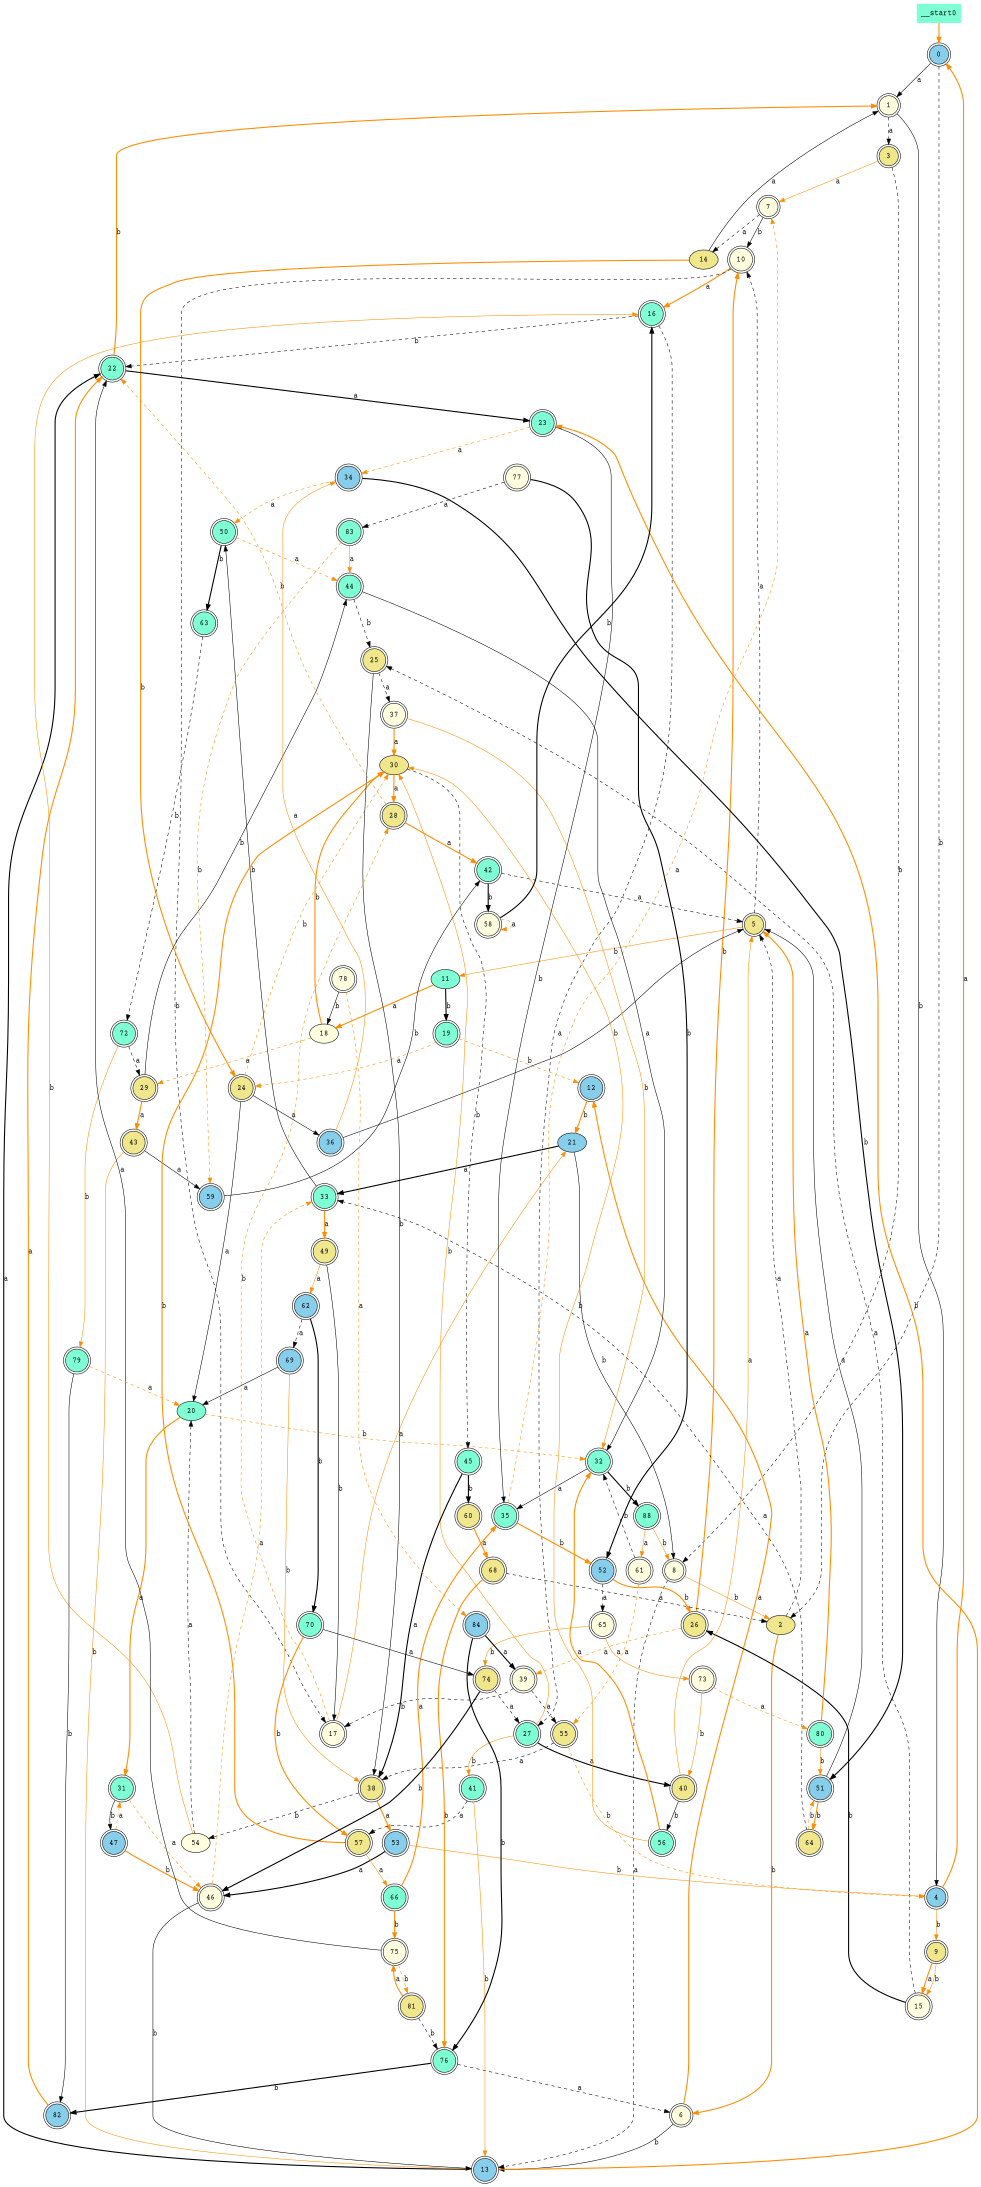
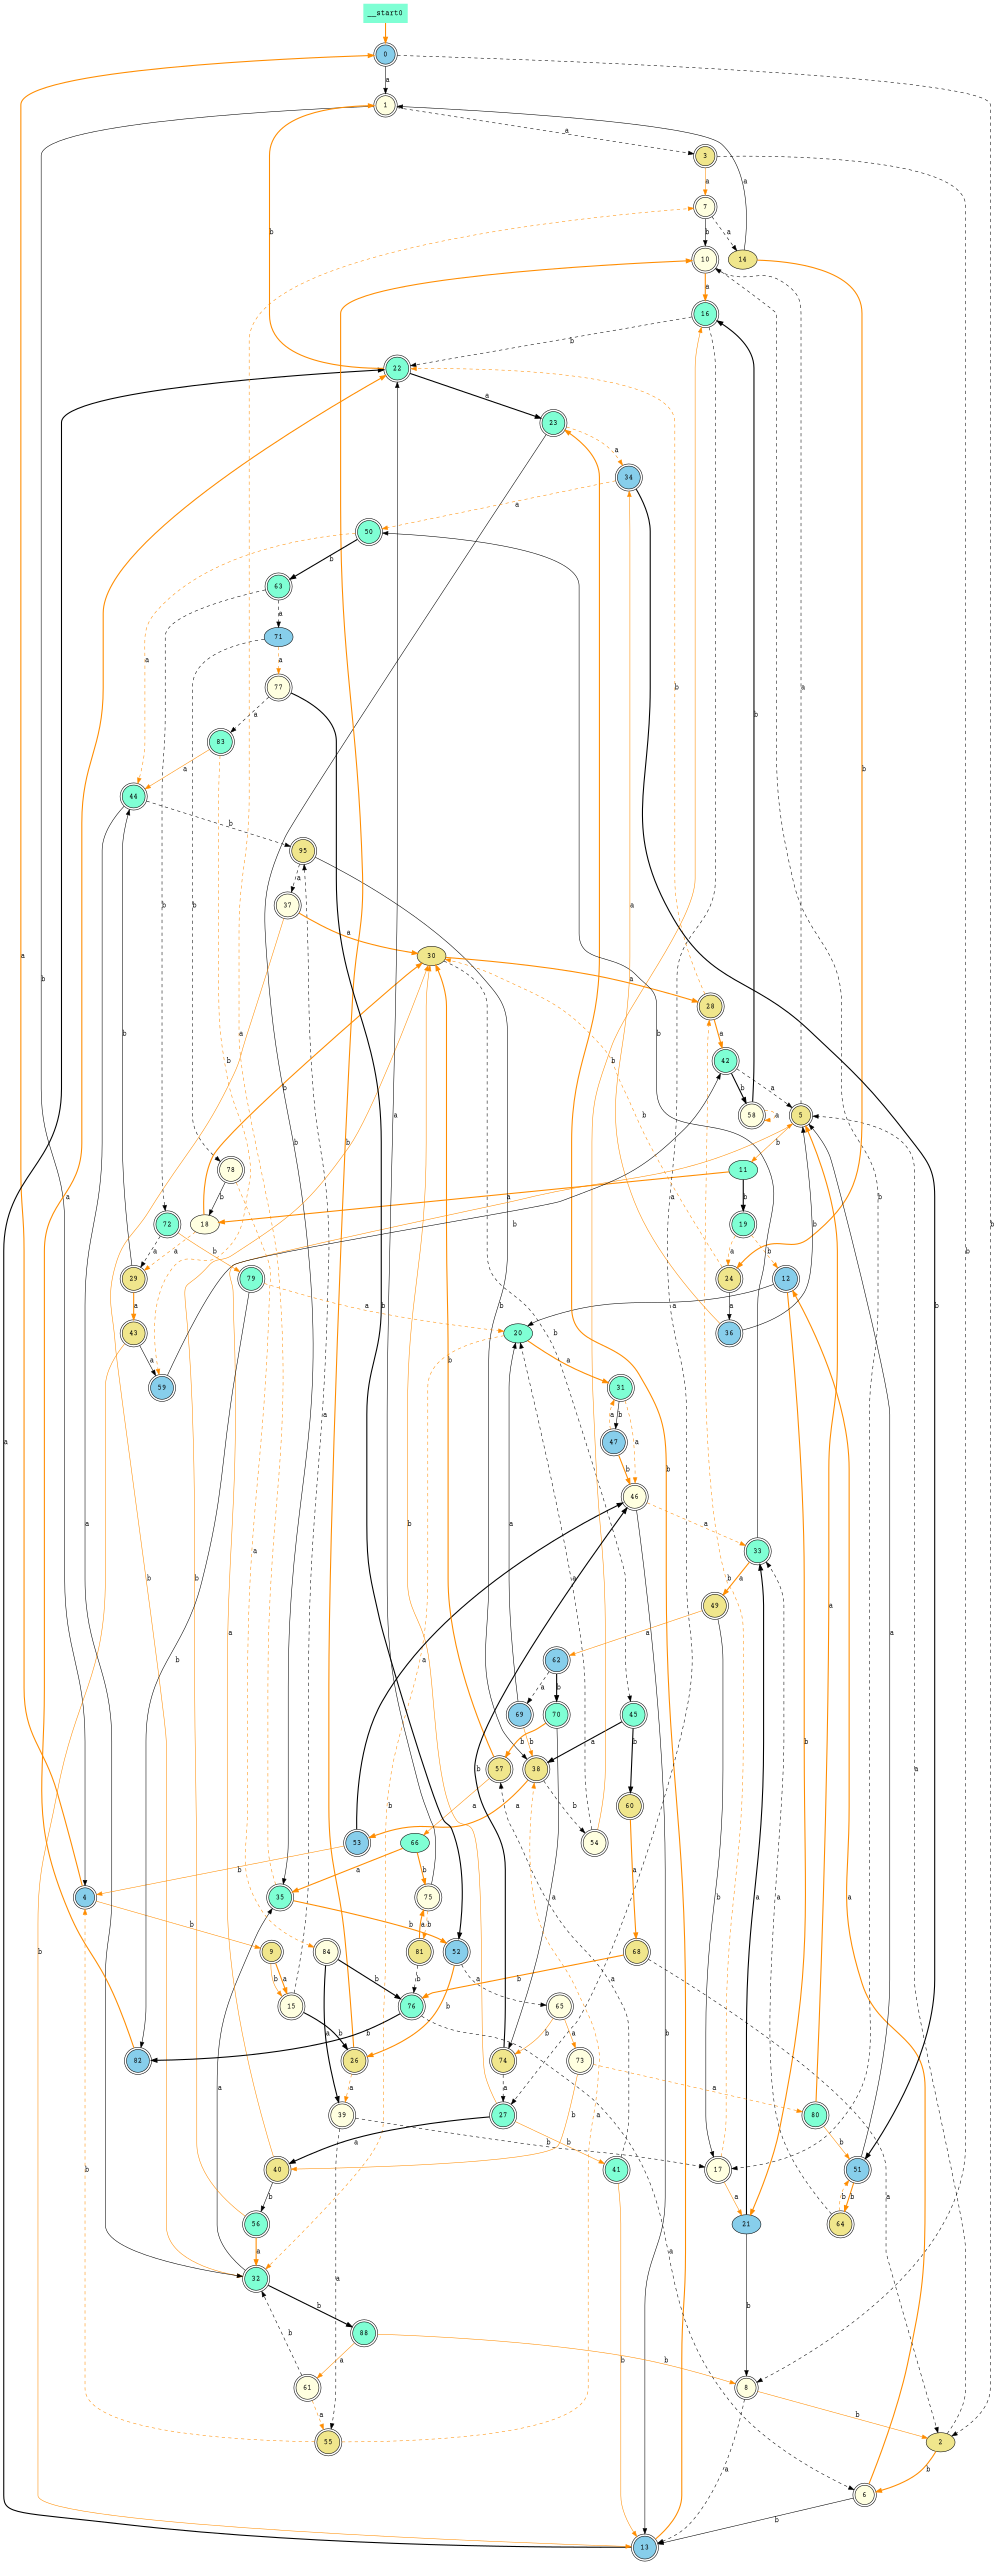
none -> (279, 637)
(374, 660) -> (303, 851)
(223, 1250) -> (653, 1302)
(476, 1625) -> (327, 1952)
(476, 1765) -> (588, 2212)
(196, 1843) -> (595, 1843)
(395, 1897) -> (415, 1843)
